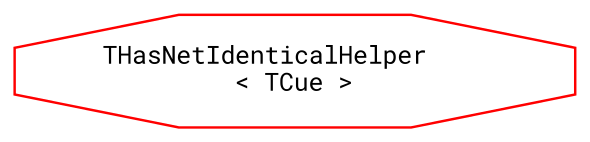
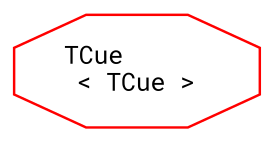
(295, 71) -> (137, 71)
